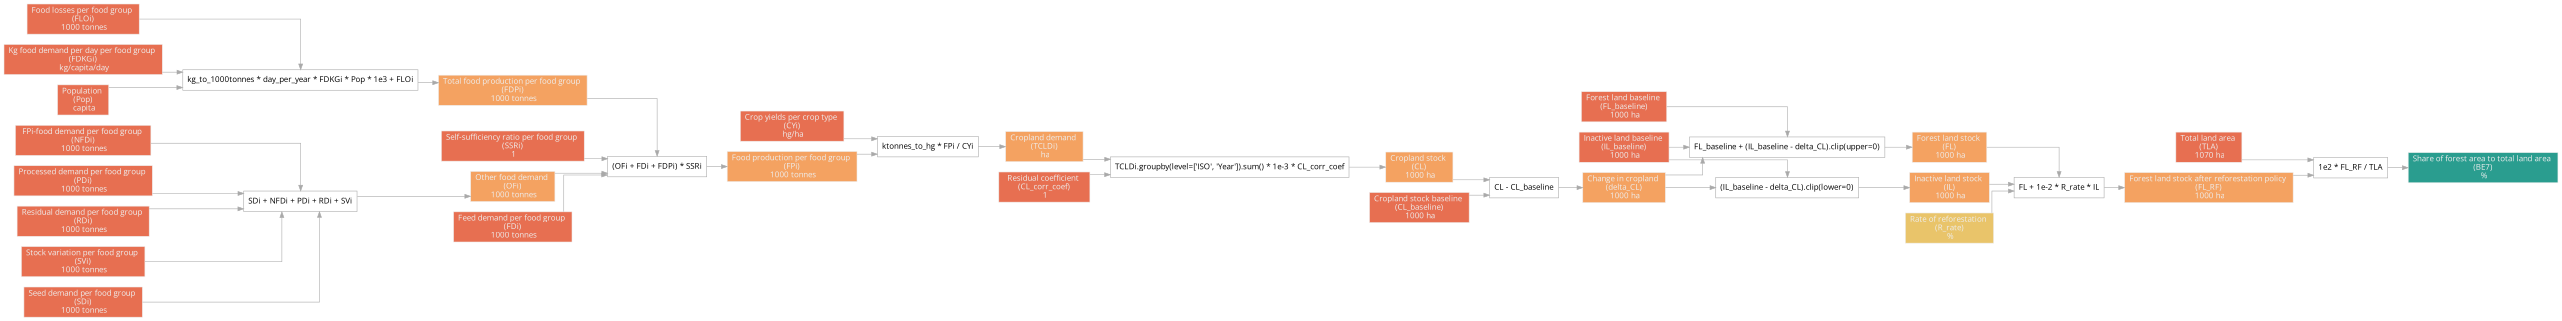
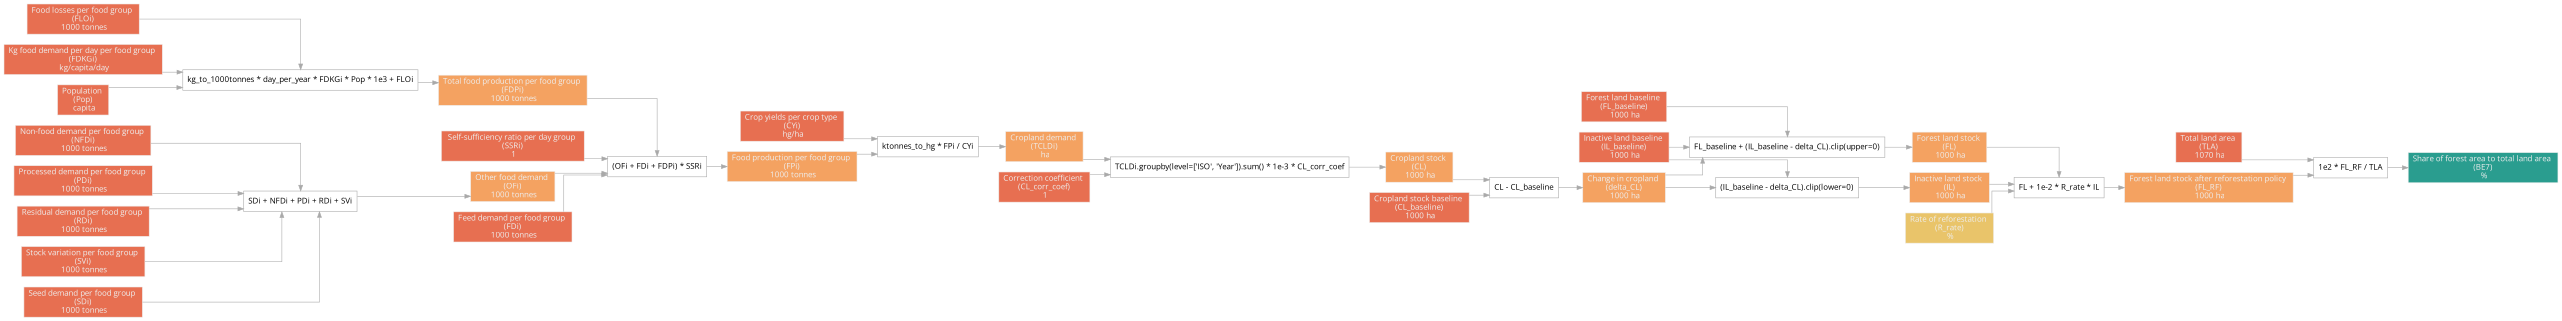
(83, 140) -> (83, 140)
(513, 146) -> (513, 146)
(1044, 187) -> (1044, 187)
